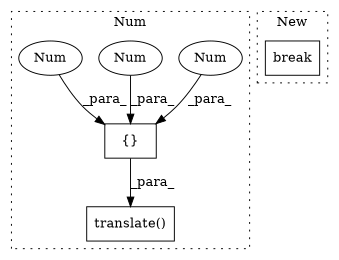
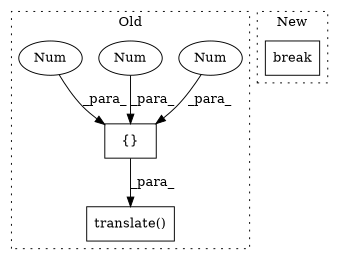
(131, 22) -> (131, 22)
